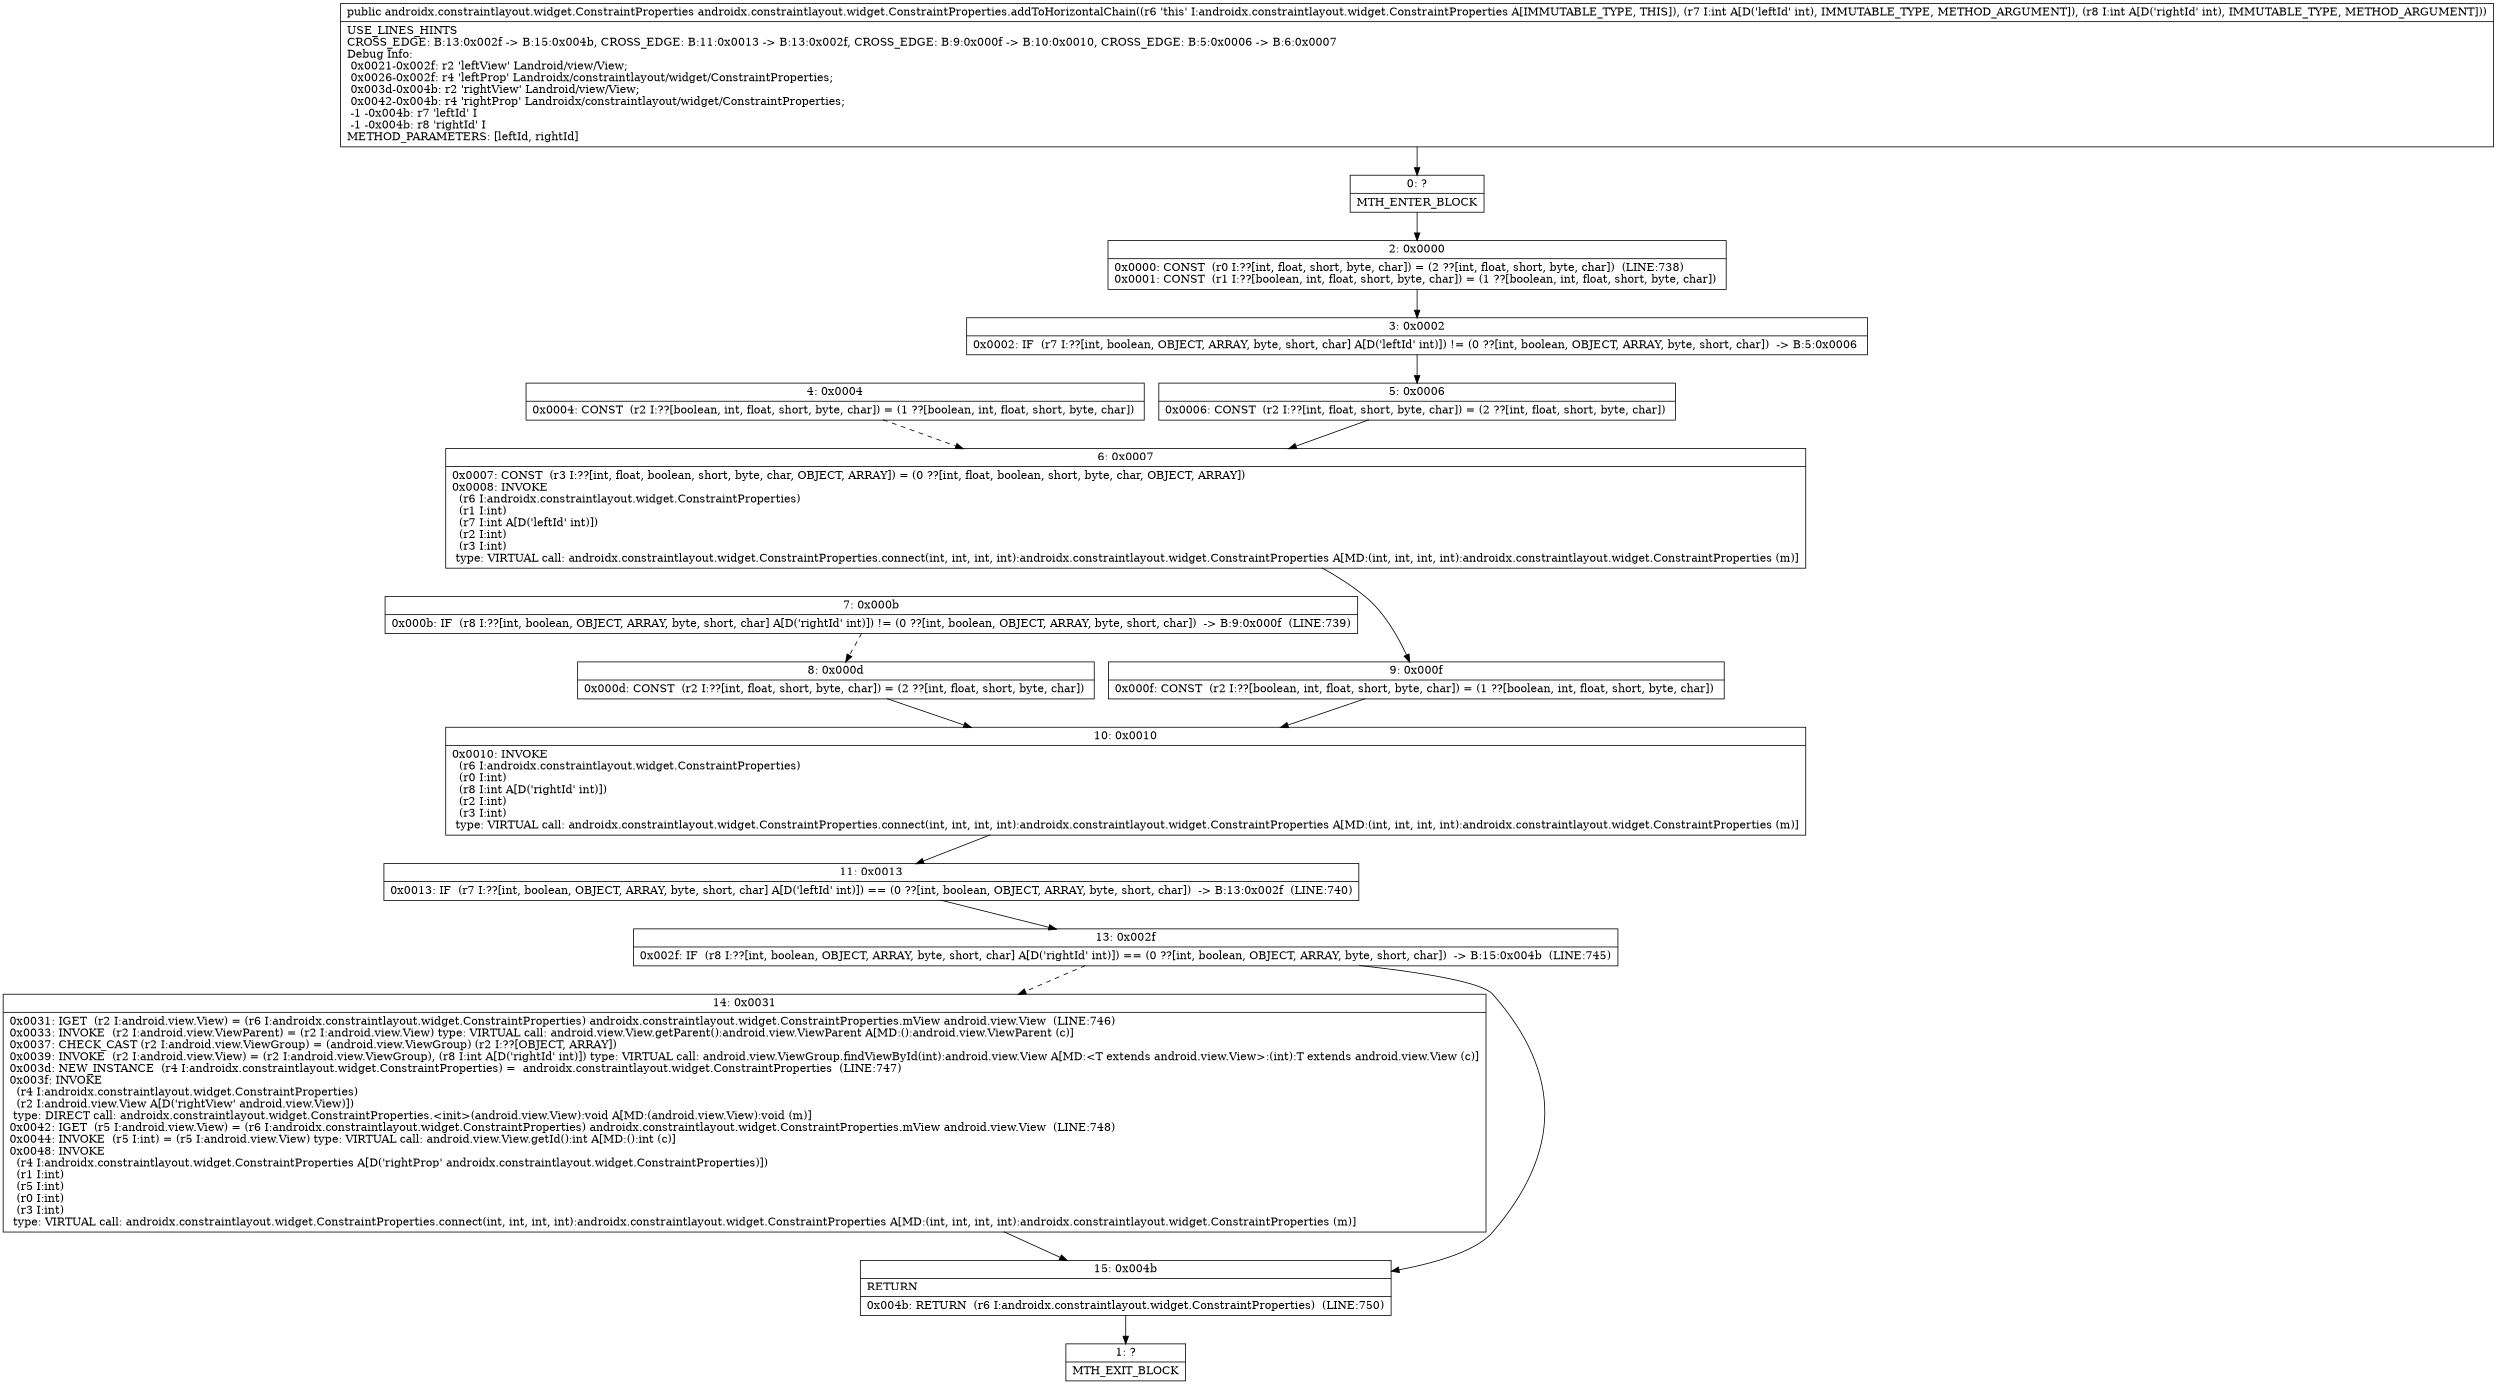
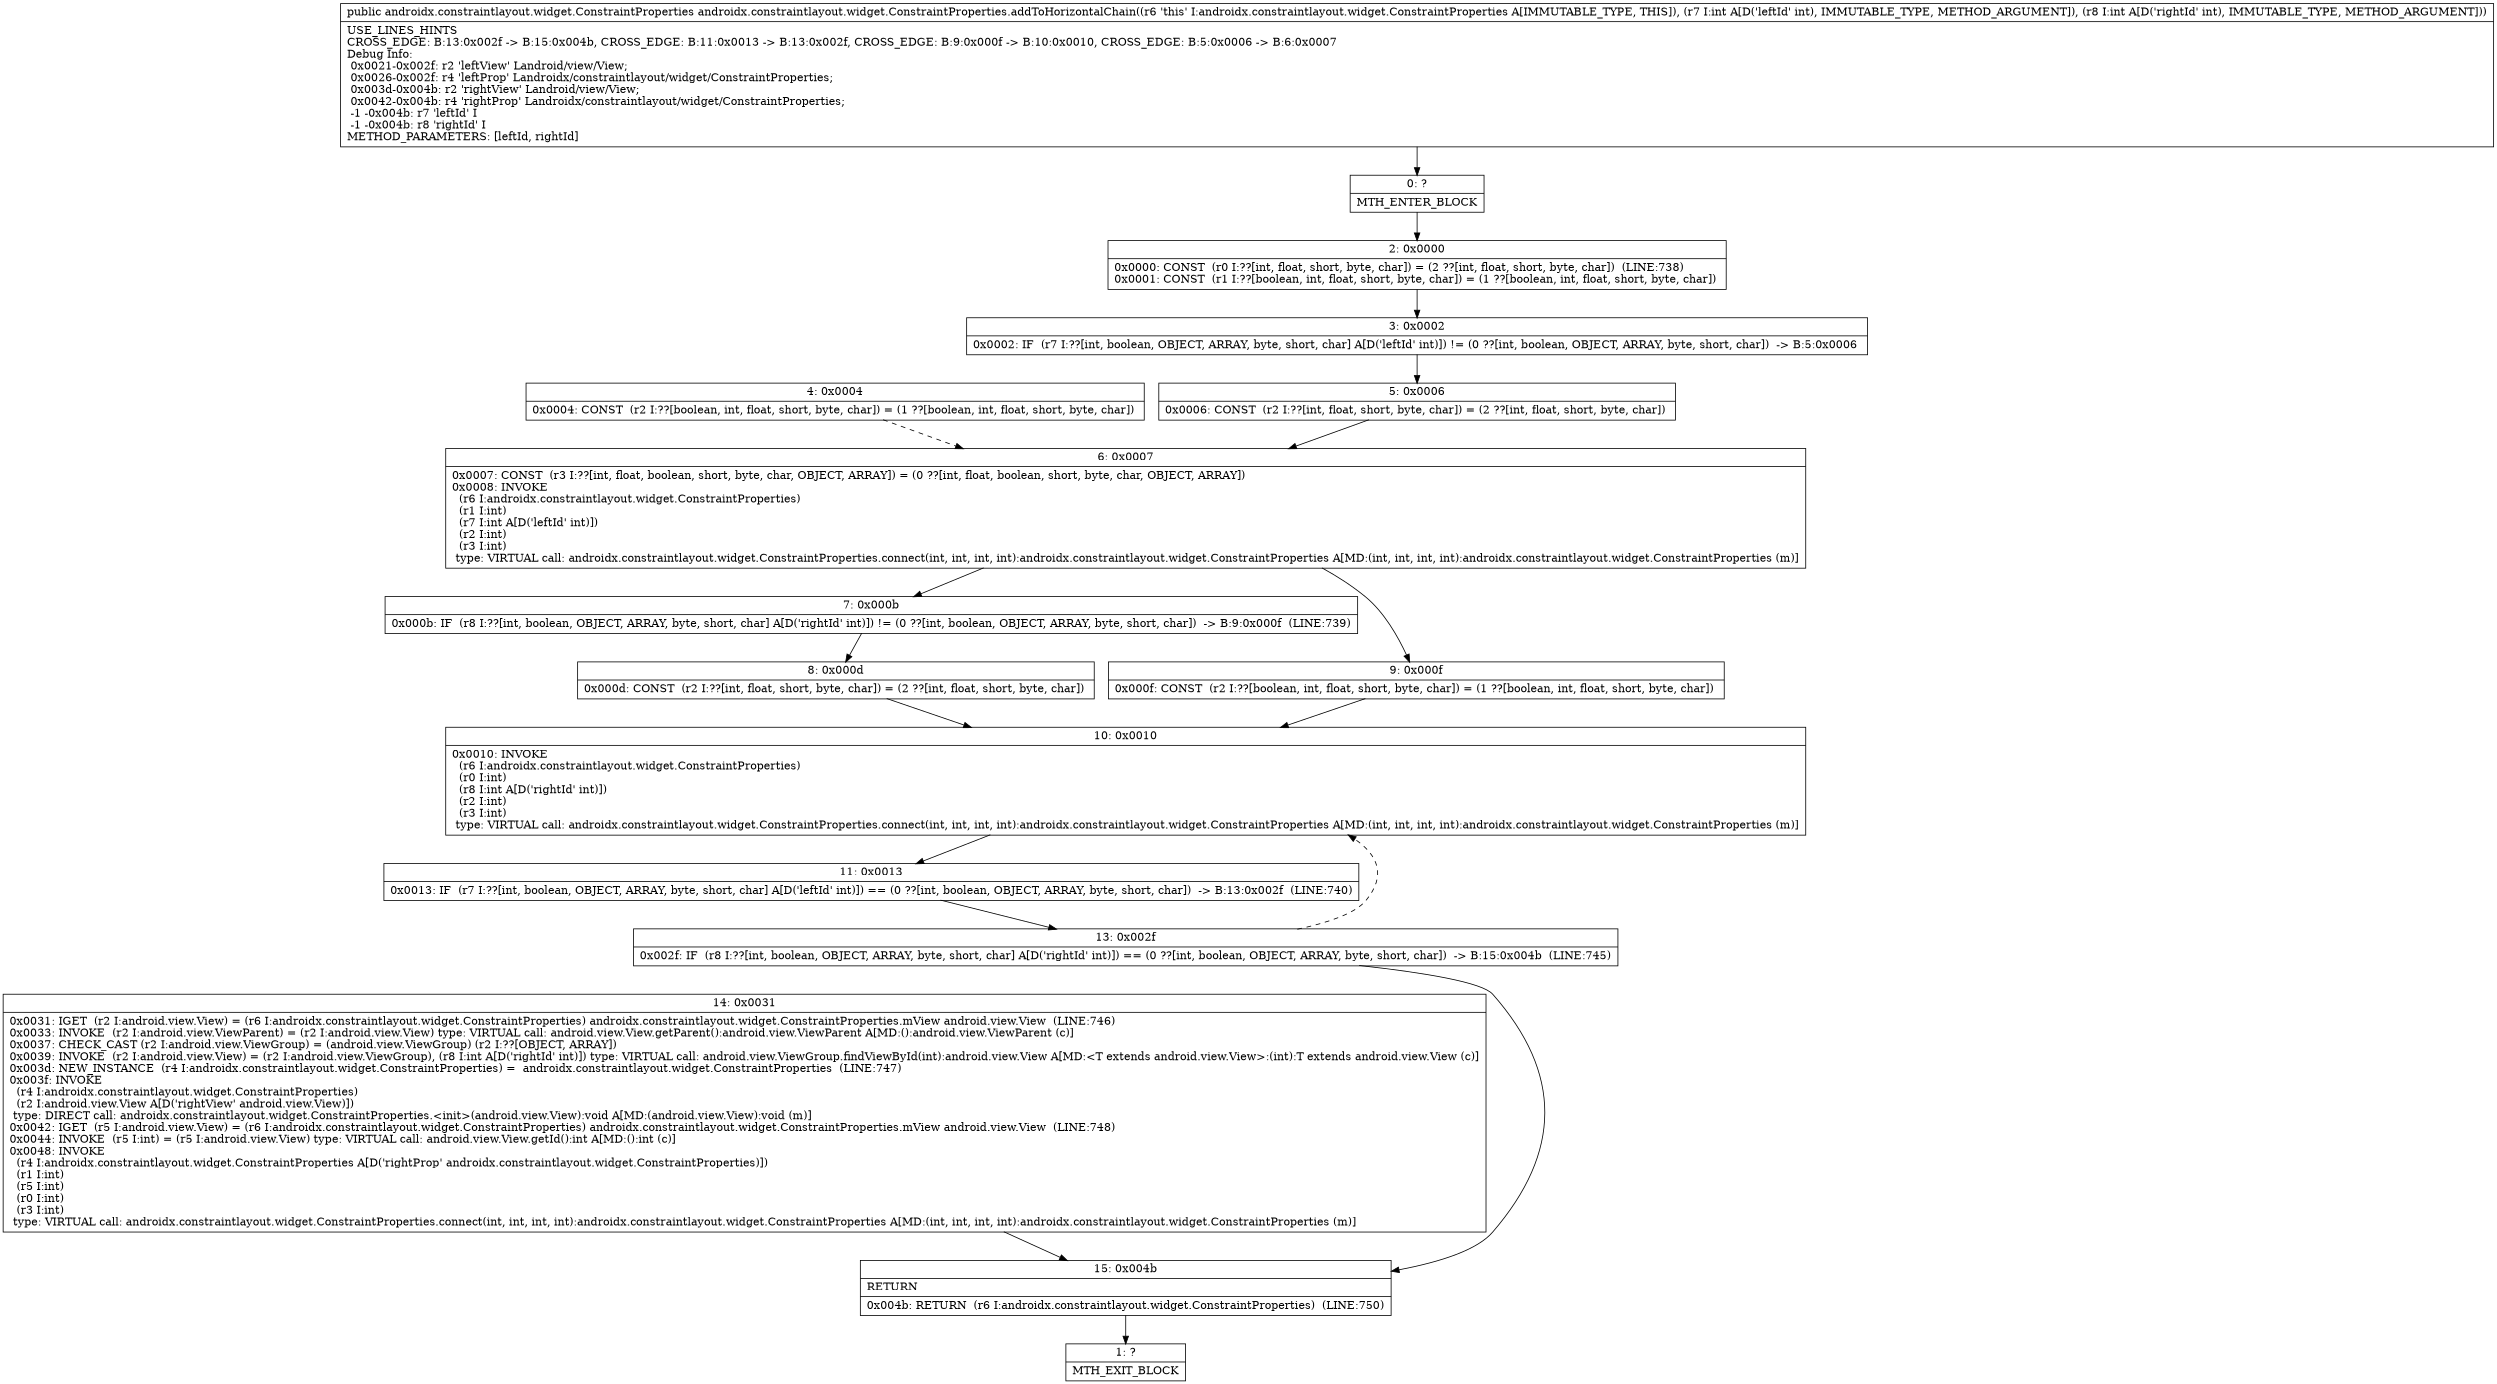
none -> (952, 581)
(856, 644) -> (856, 644)
(1055, 978) -> (1365, 901)
